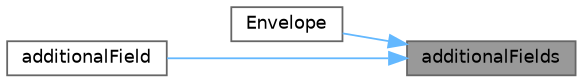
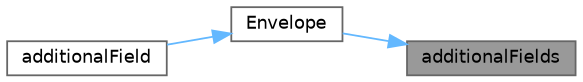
(278, 58) -> (190, 41)
